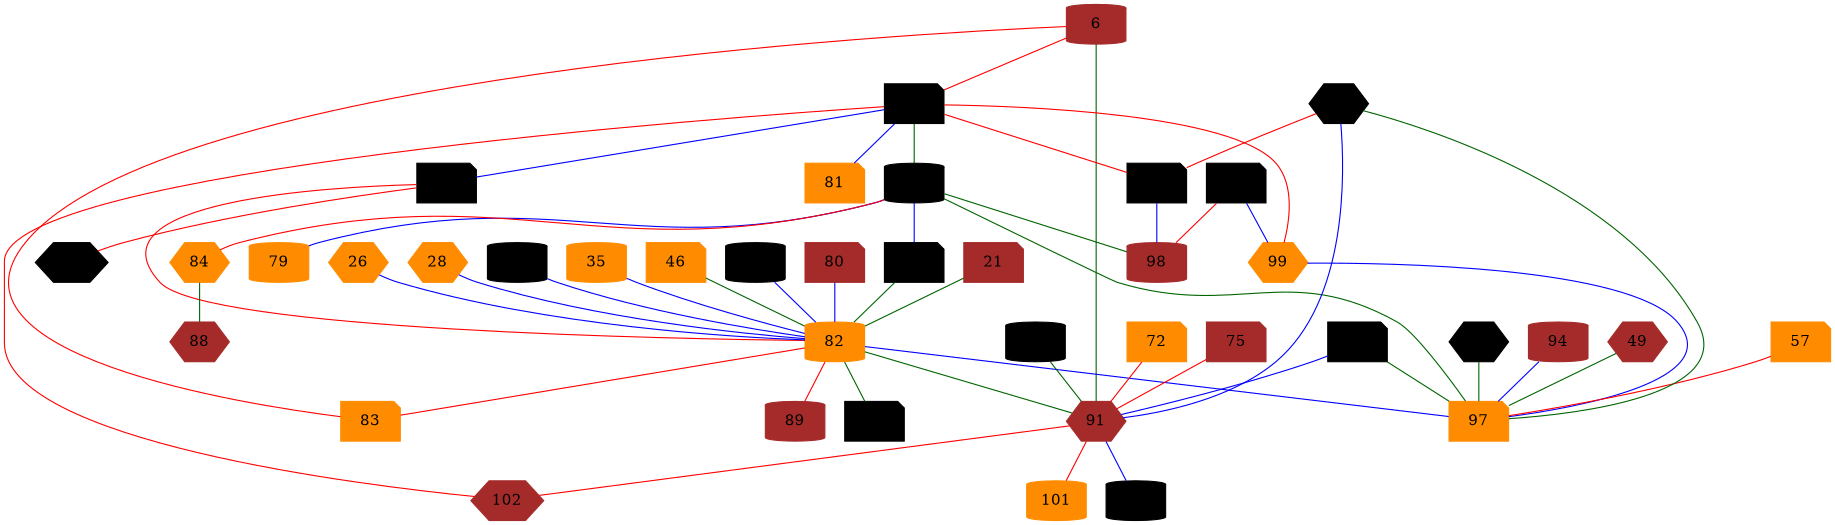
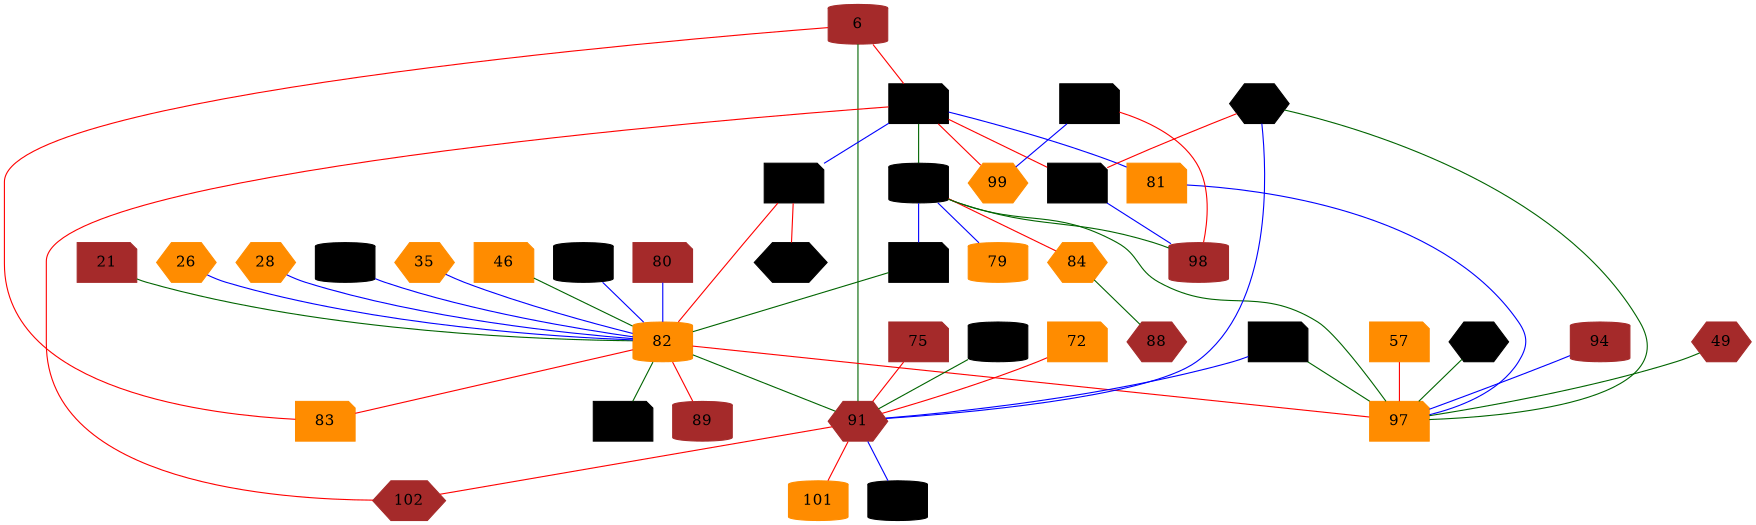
(597, 262) -> (425, 262)
(1609, 289) -> (1436, 250)
(1142, 380) -> (1031, 382)
